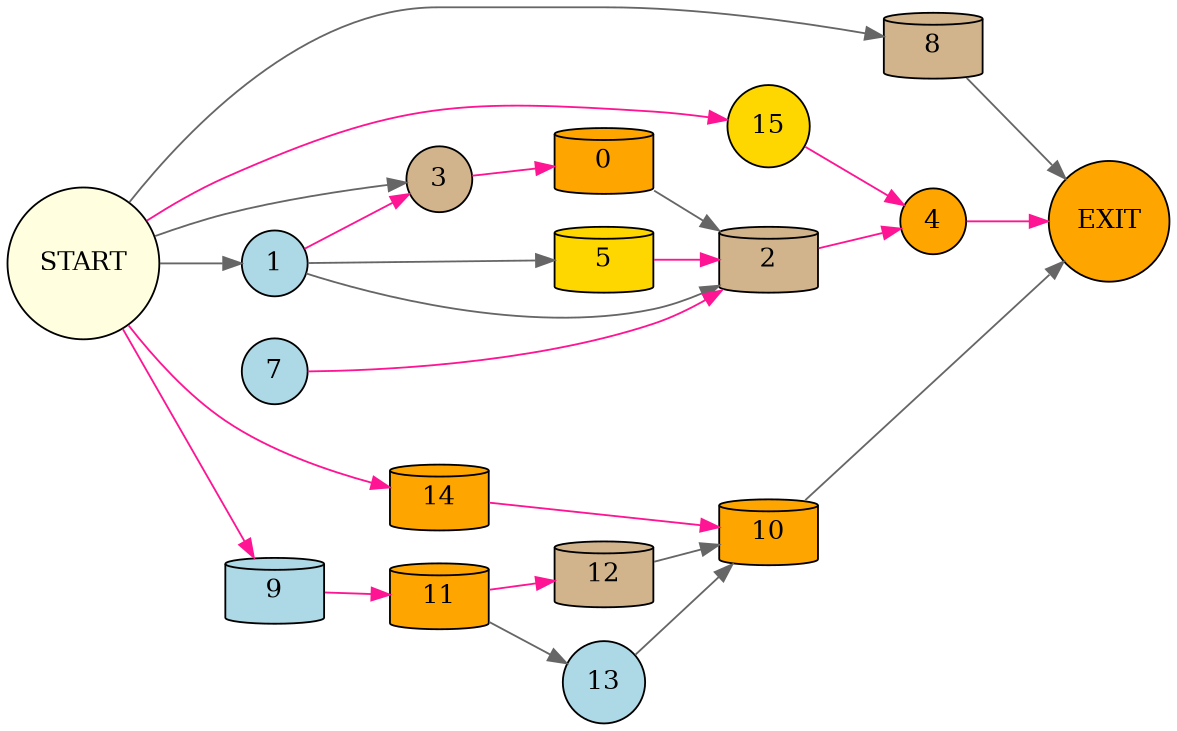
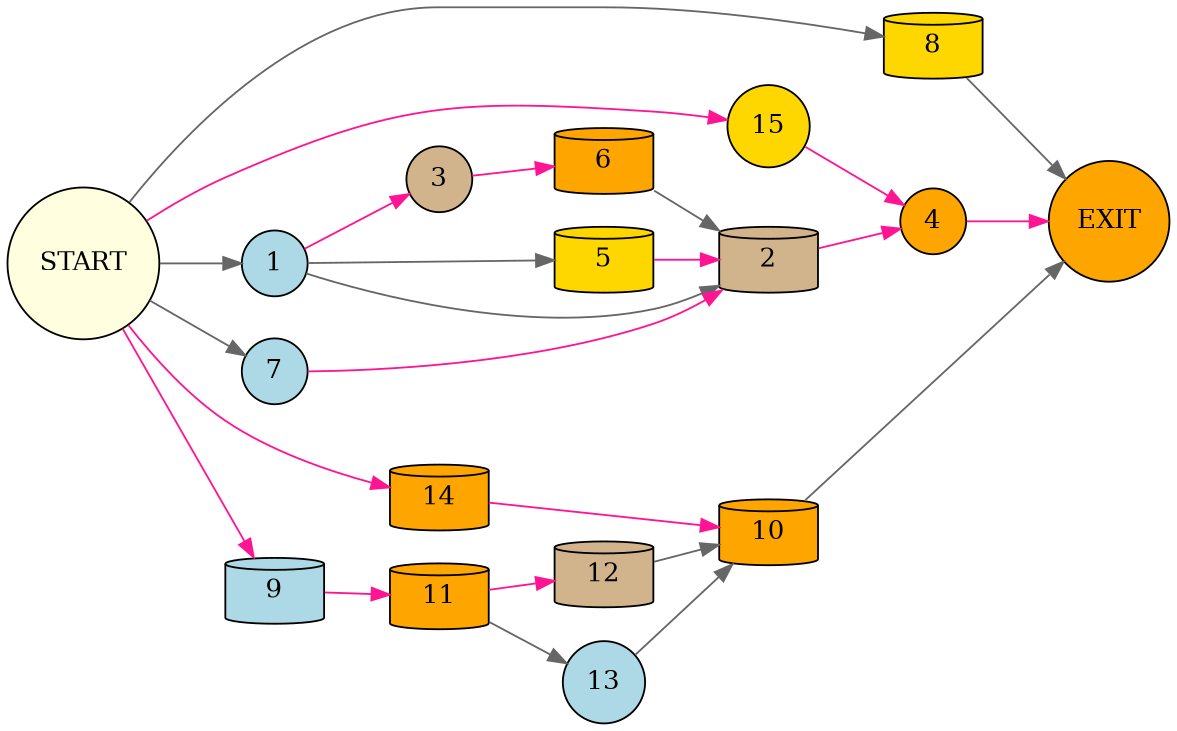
(933, 46) -> (933, 46)
(604, 161) -> (604, 161)
(270, 204) -> (190, 323)
